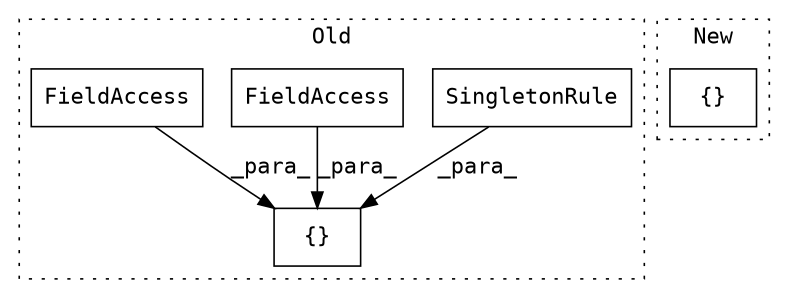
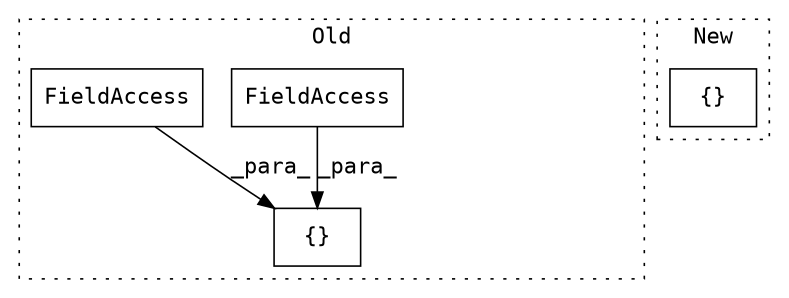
(532, 98) -> none
